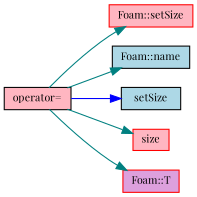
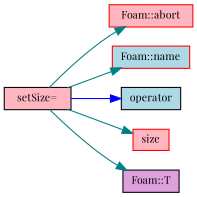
(151, 16) -> (151, 16)
(151, 57) -> (151, 57)
(38, 99) -> (38, 99)
(151, 99) -> (151, 99)
(151, 181) -> (151, 181)
